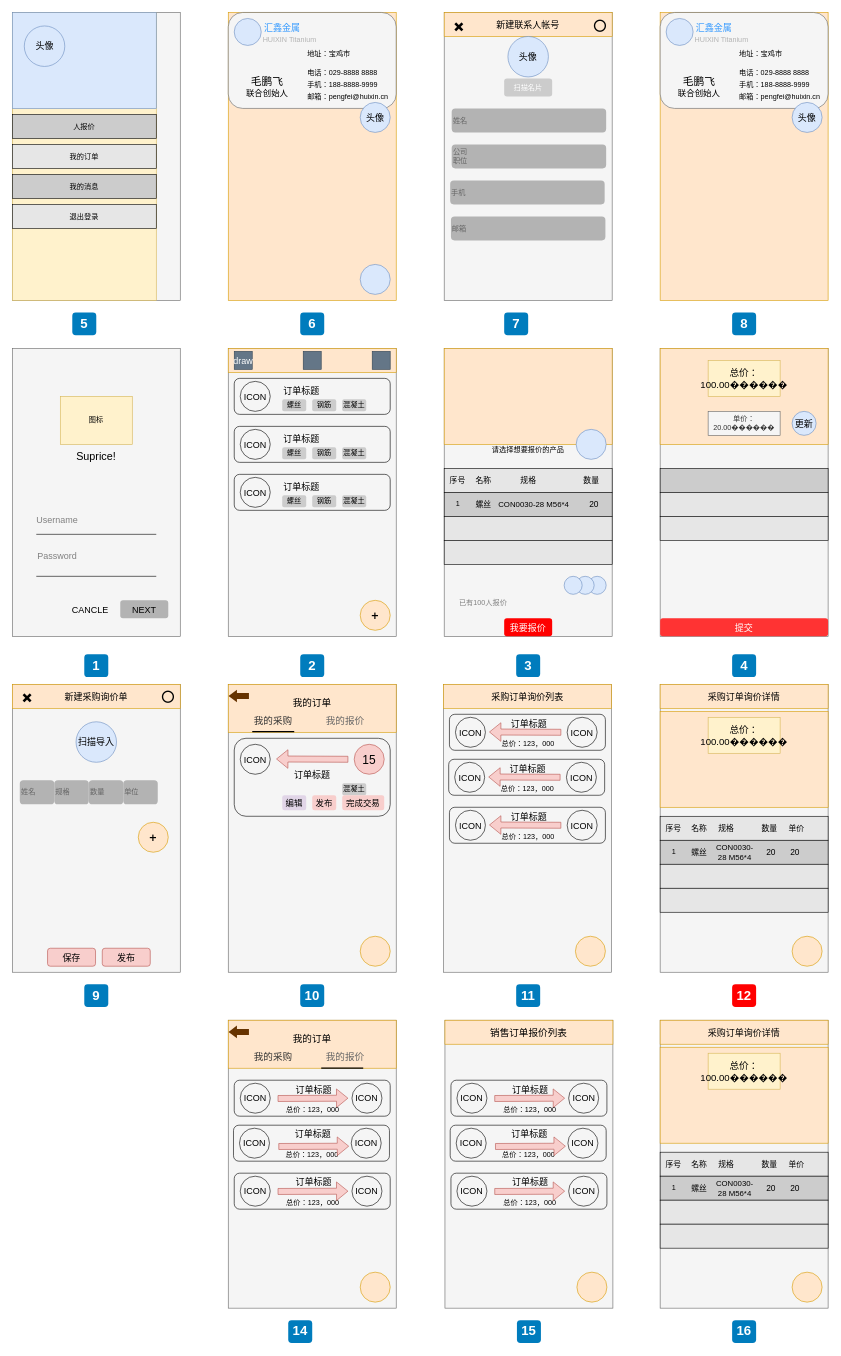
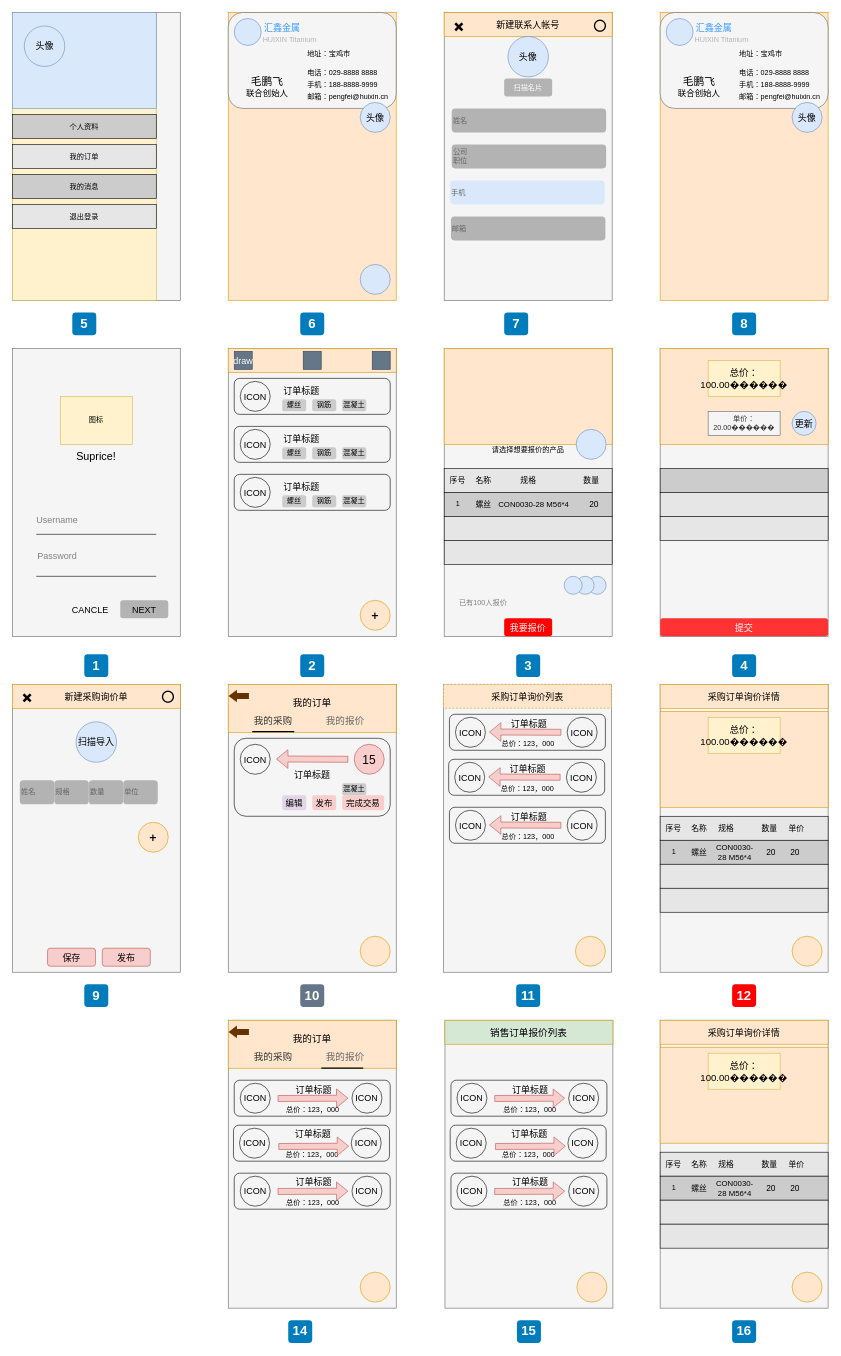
(528, 87) -> (528, 87)
(84, 126) -> (84, 126)
(528, 192) -> (528, 192)
(528, 696) -> (528, 696)
(312, 996) -> (312, 996)
(529, 1032) -> (529, 1032)
